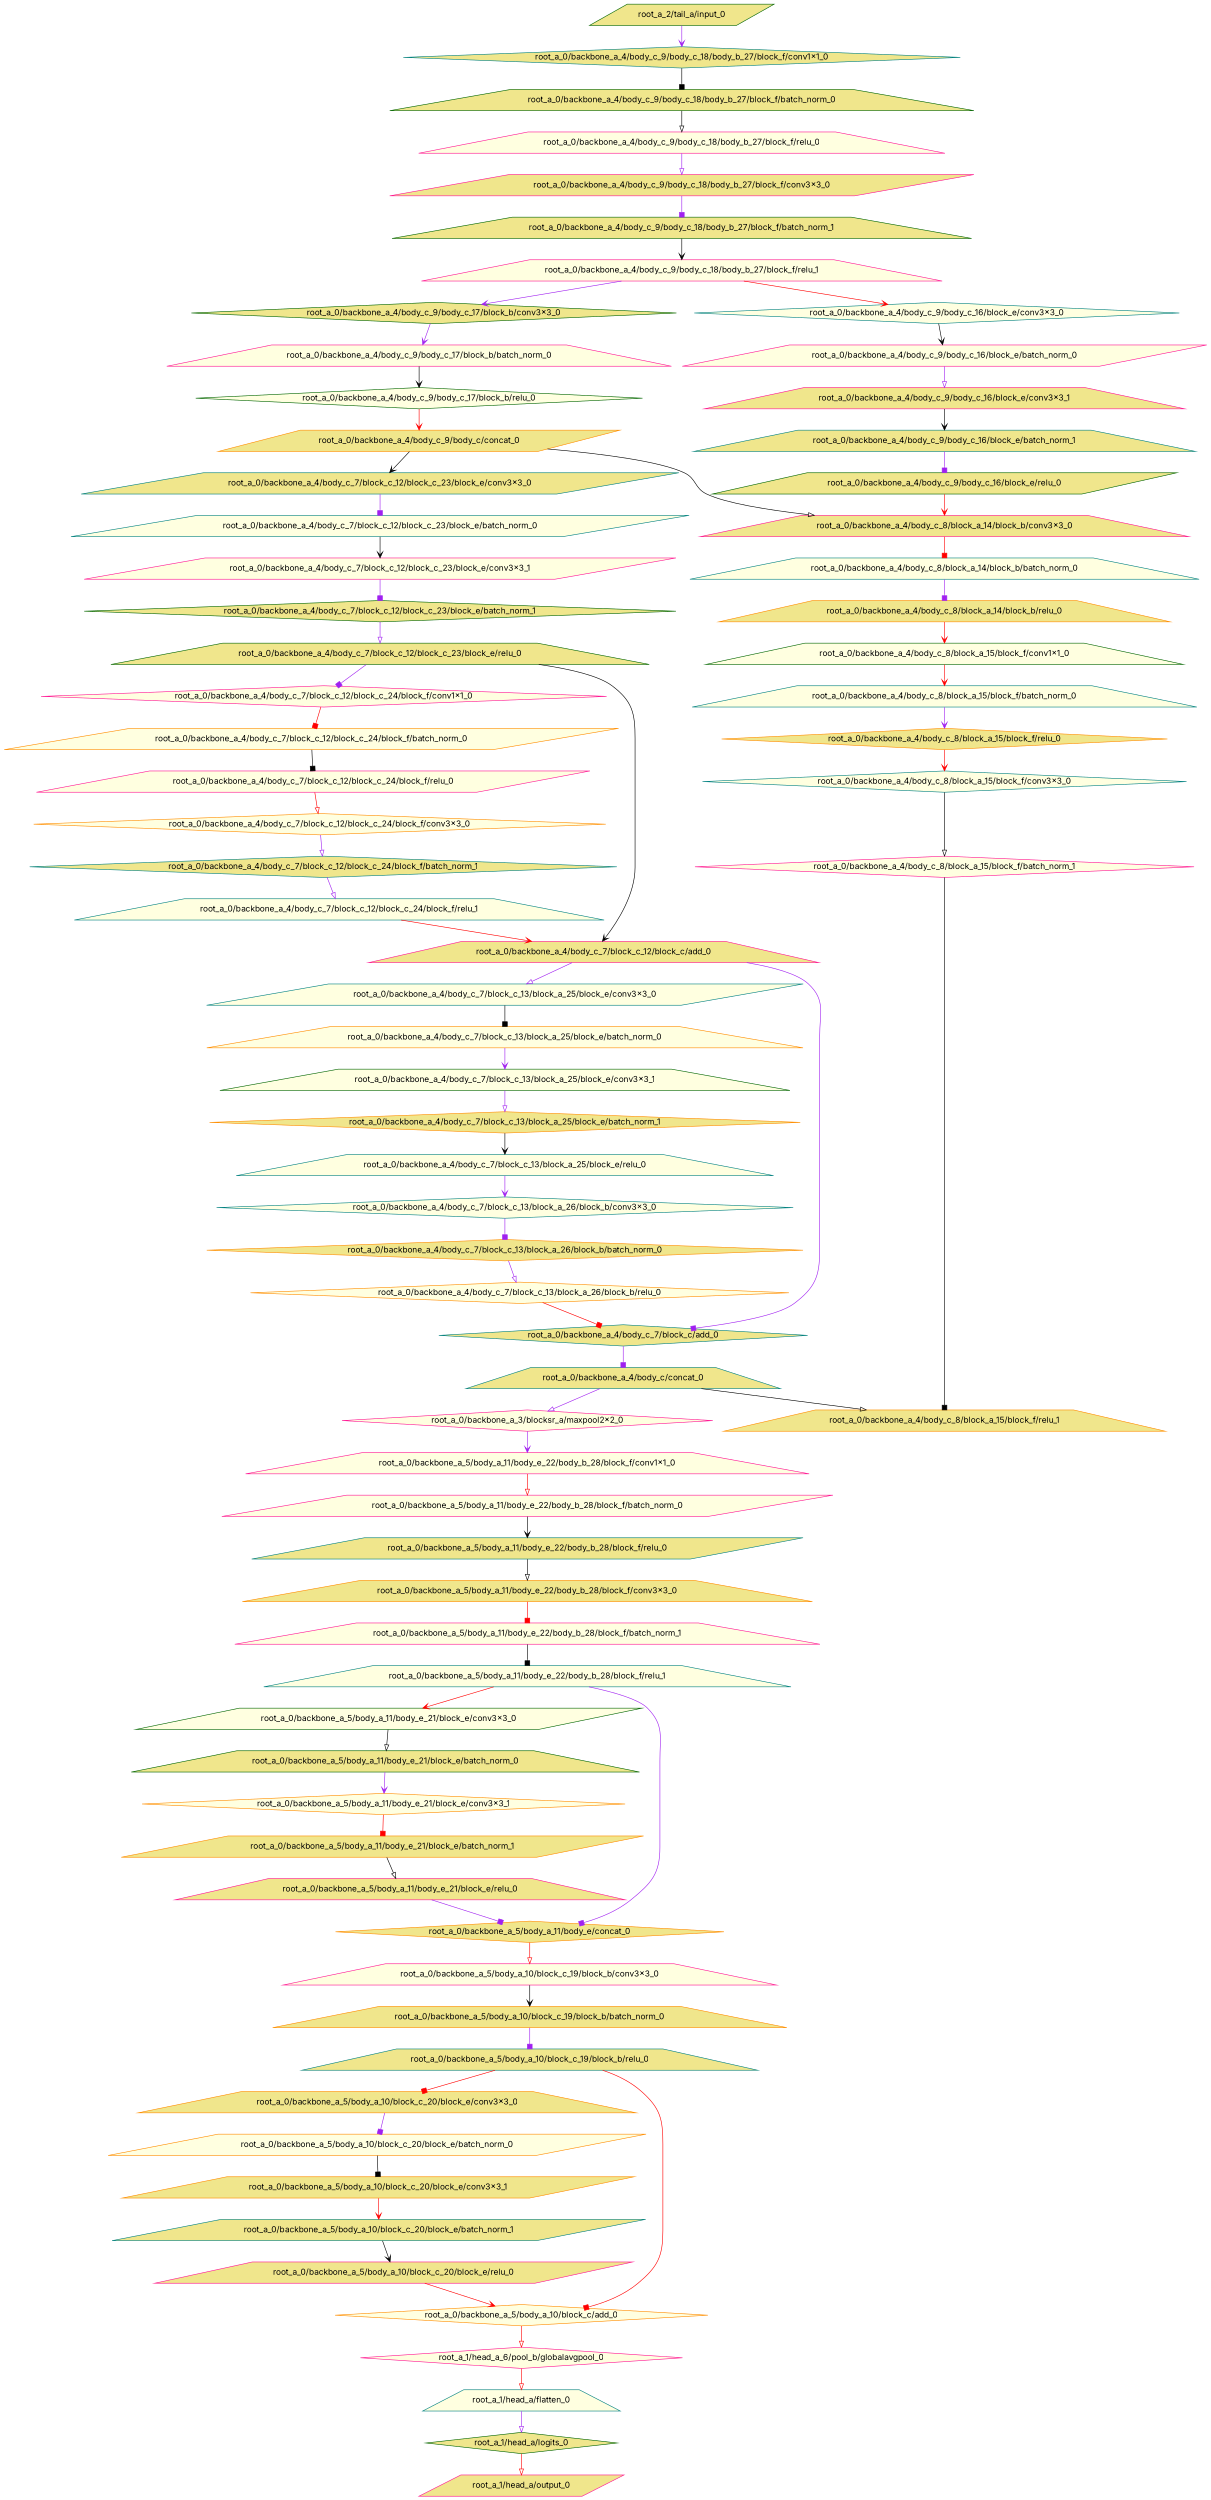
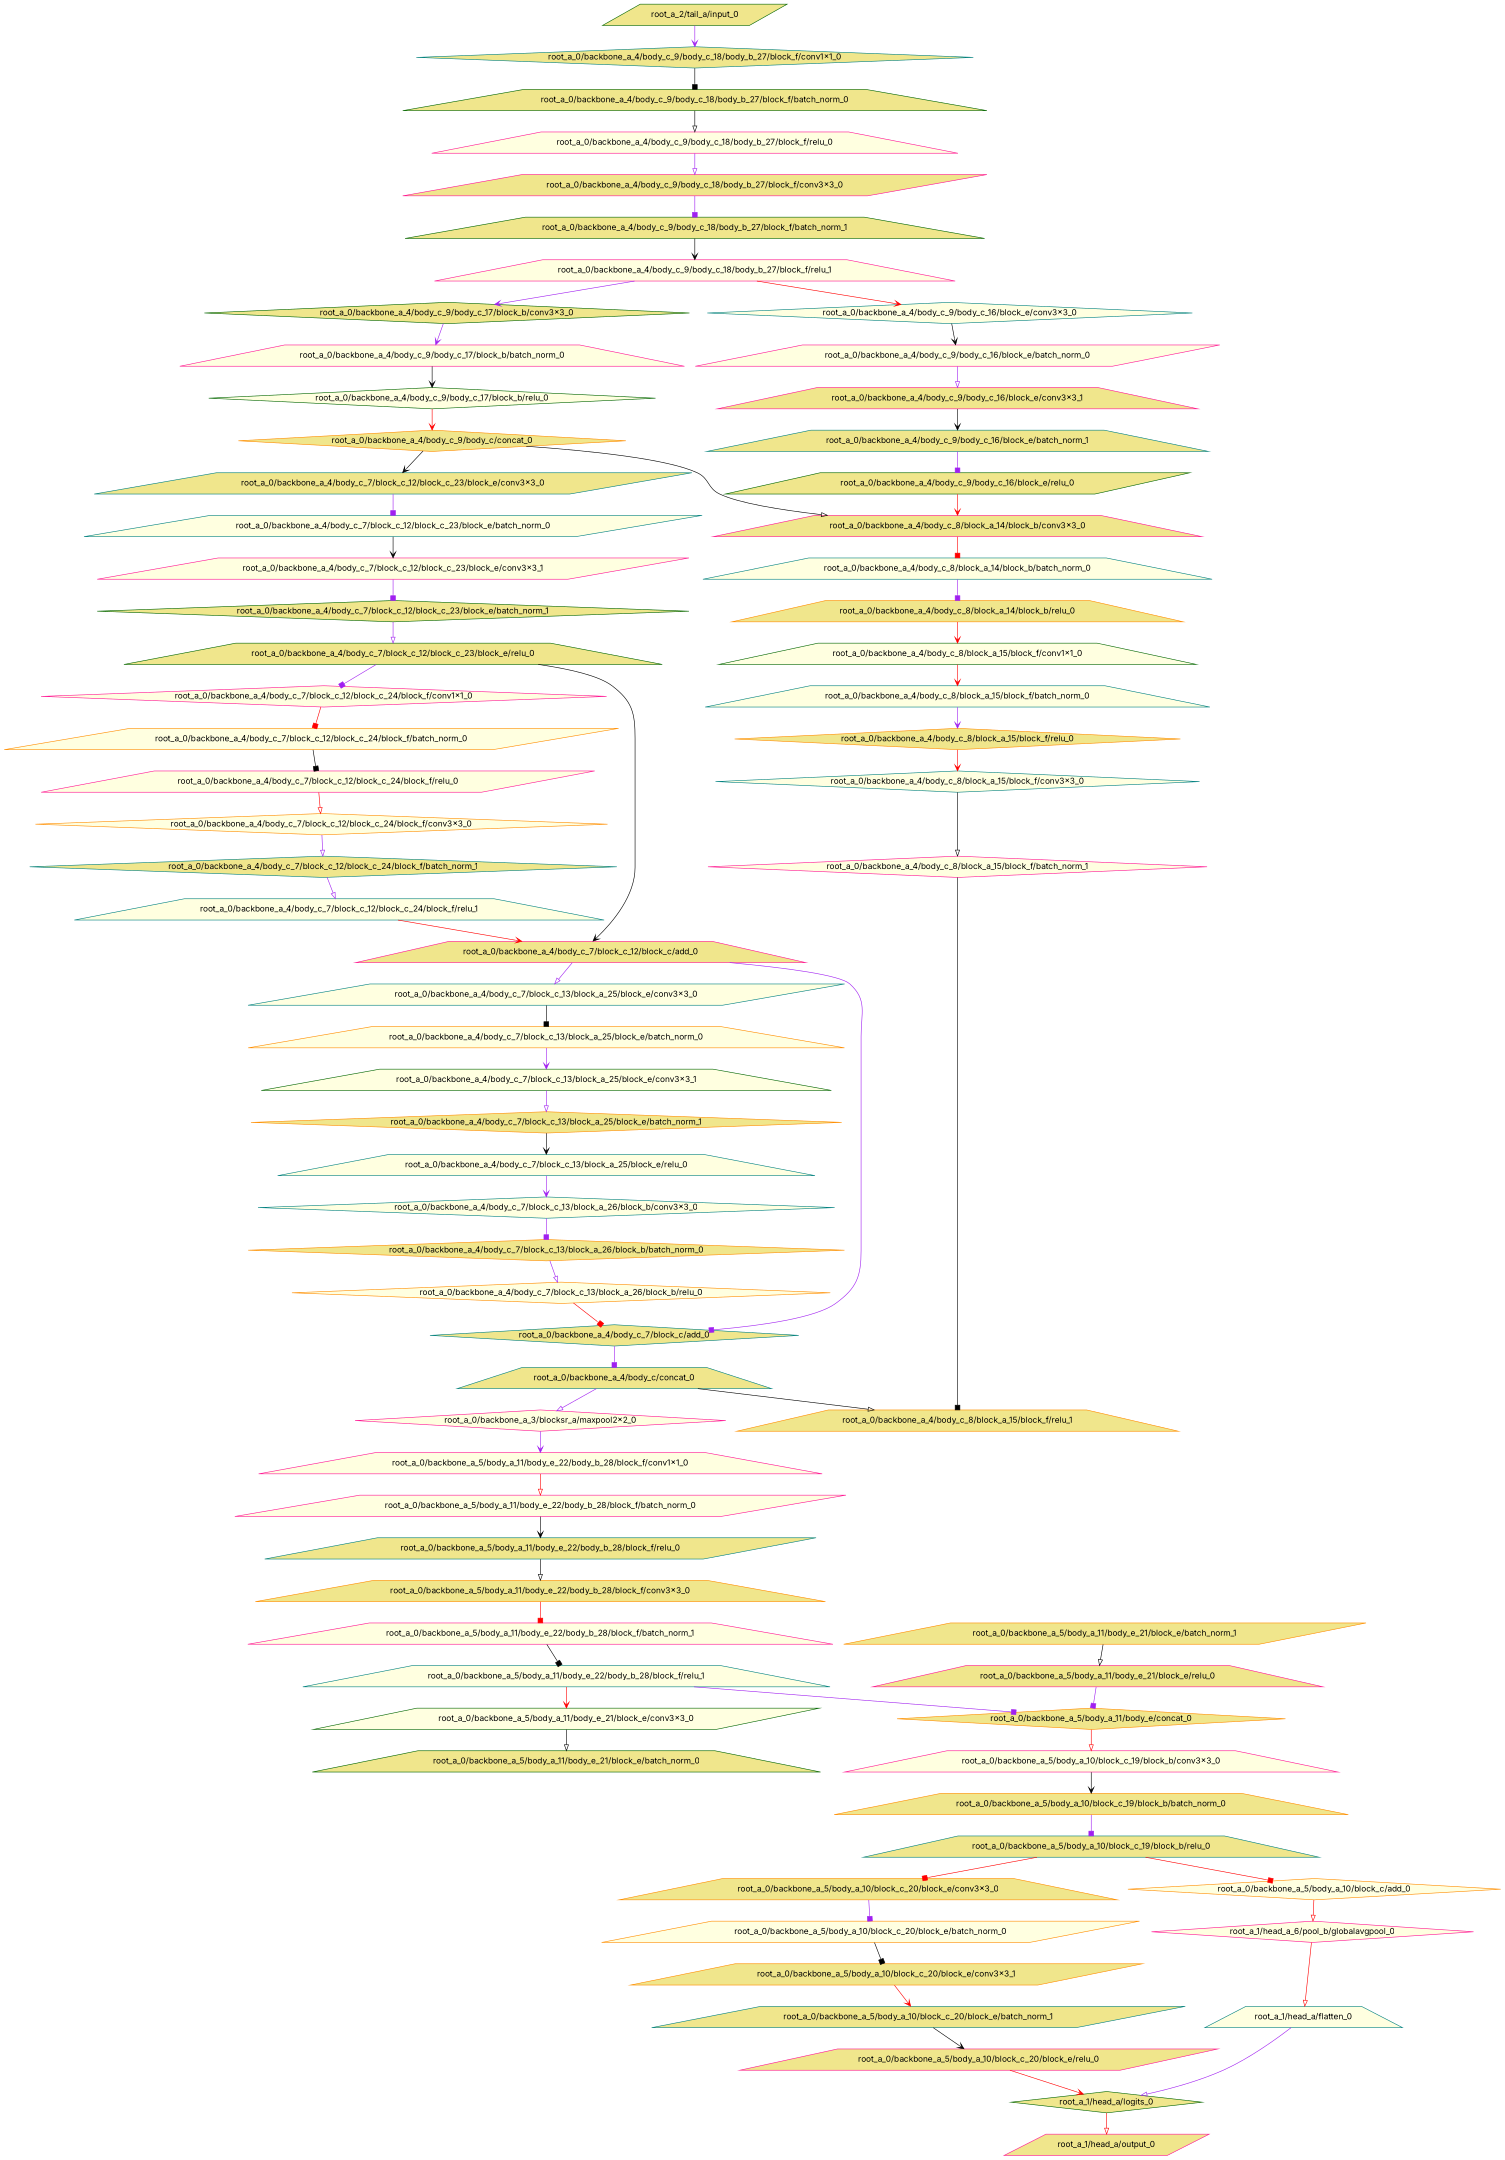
(419, 441) -> (432, 441)
(384, 1804) -> none
(457, 2294) -> (1044, 2081)
